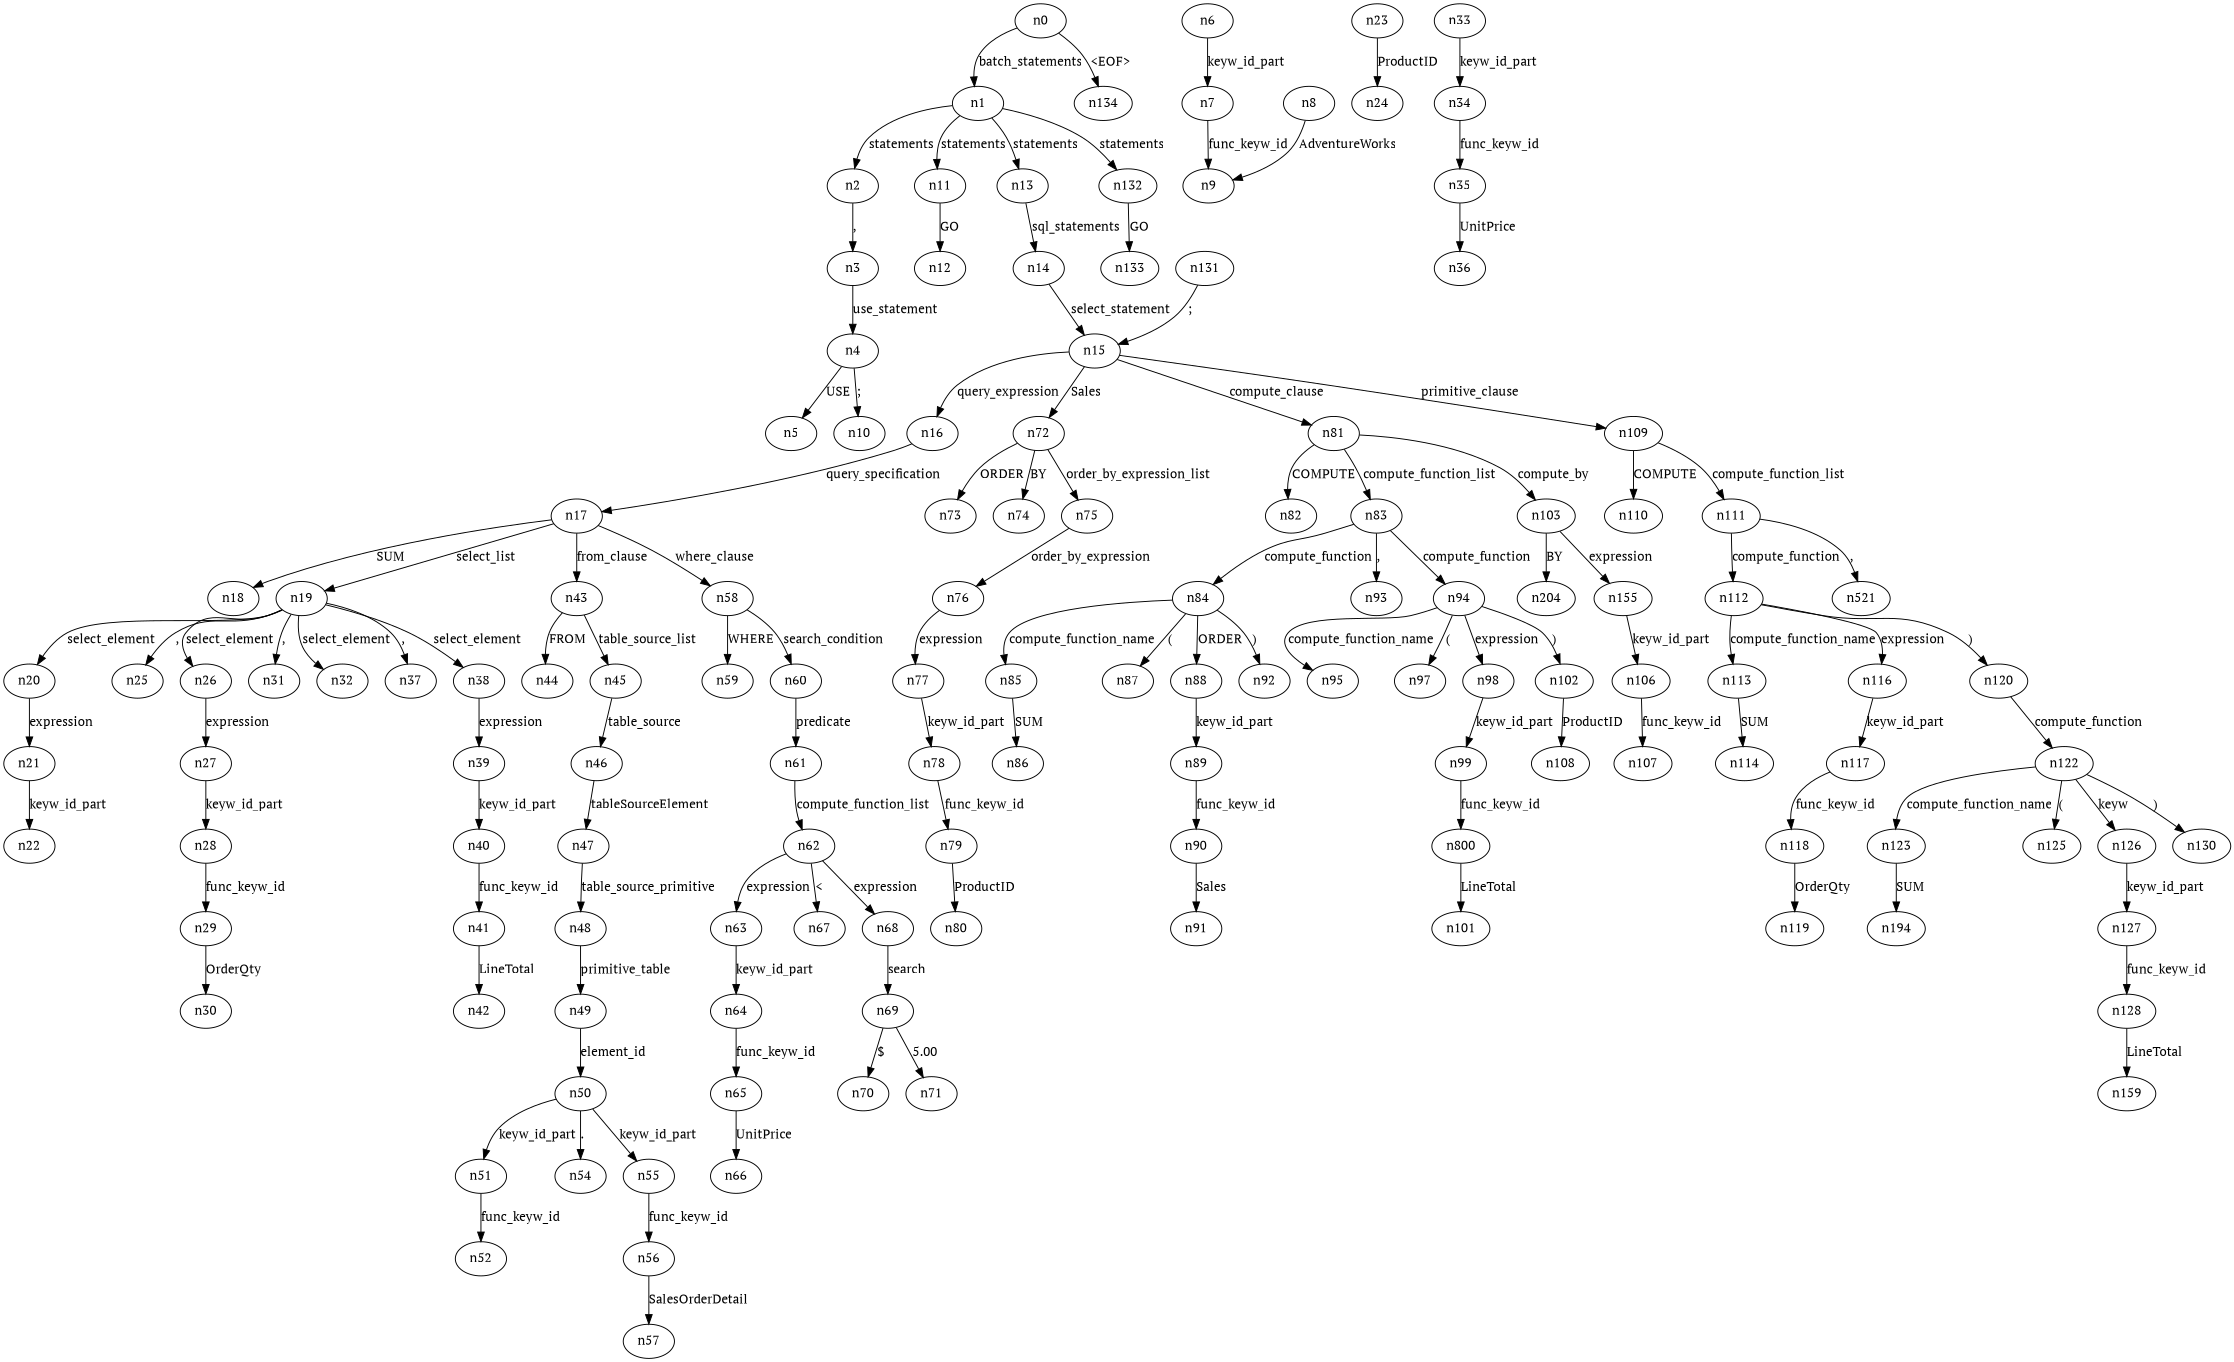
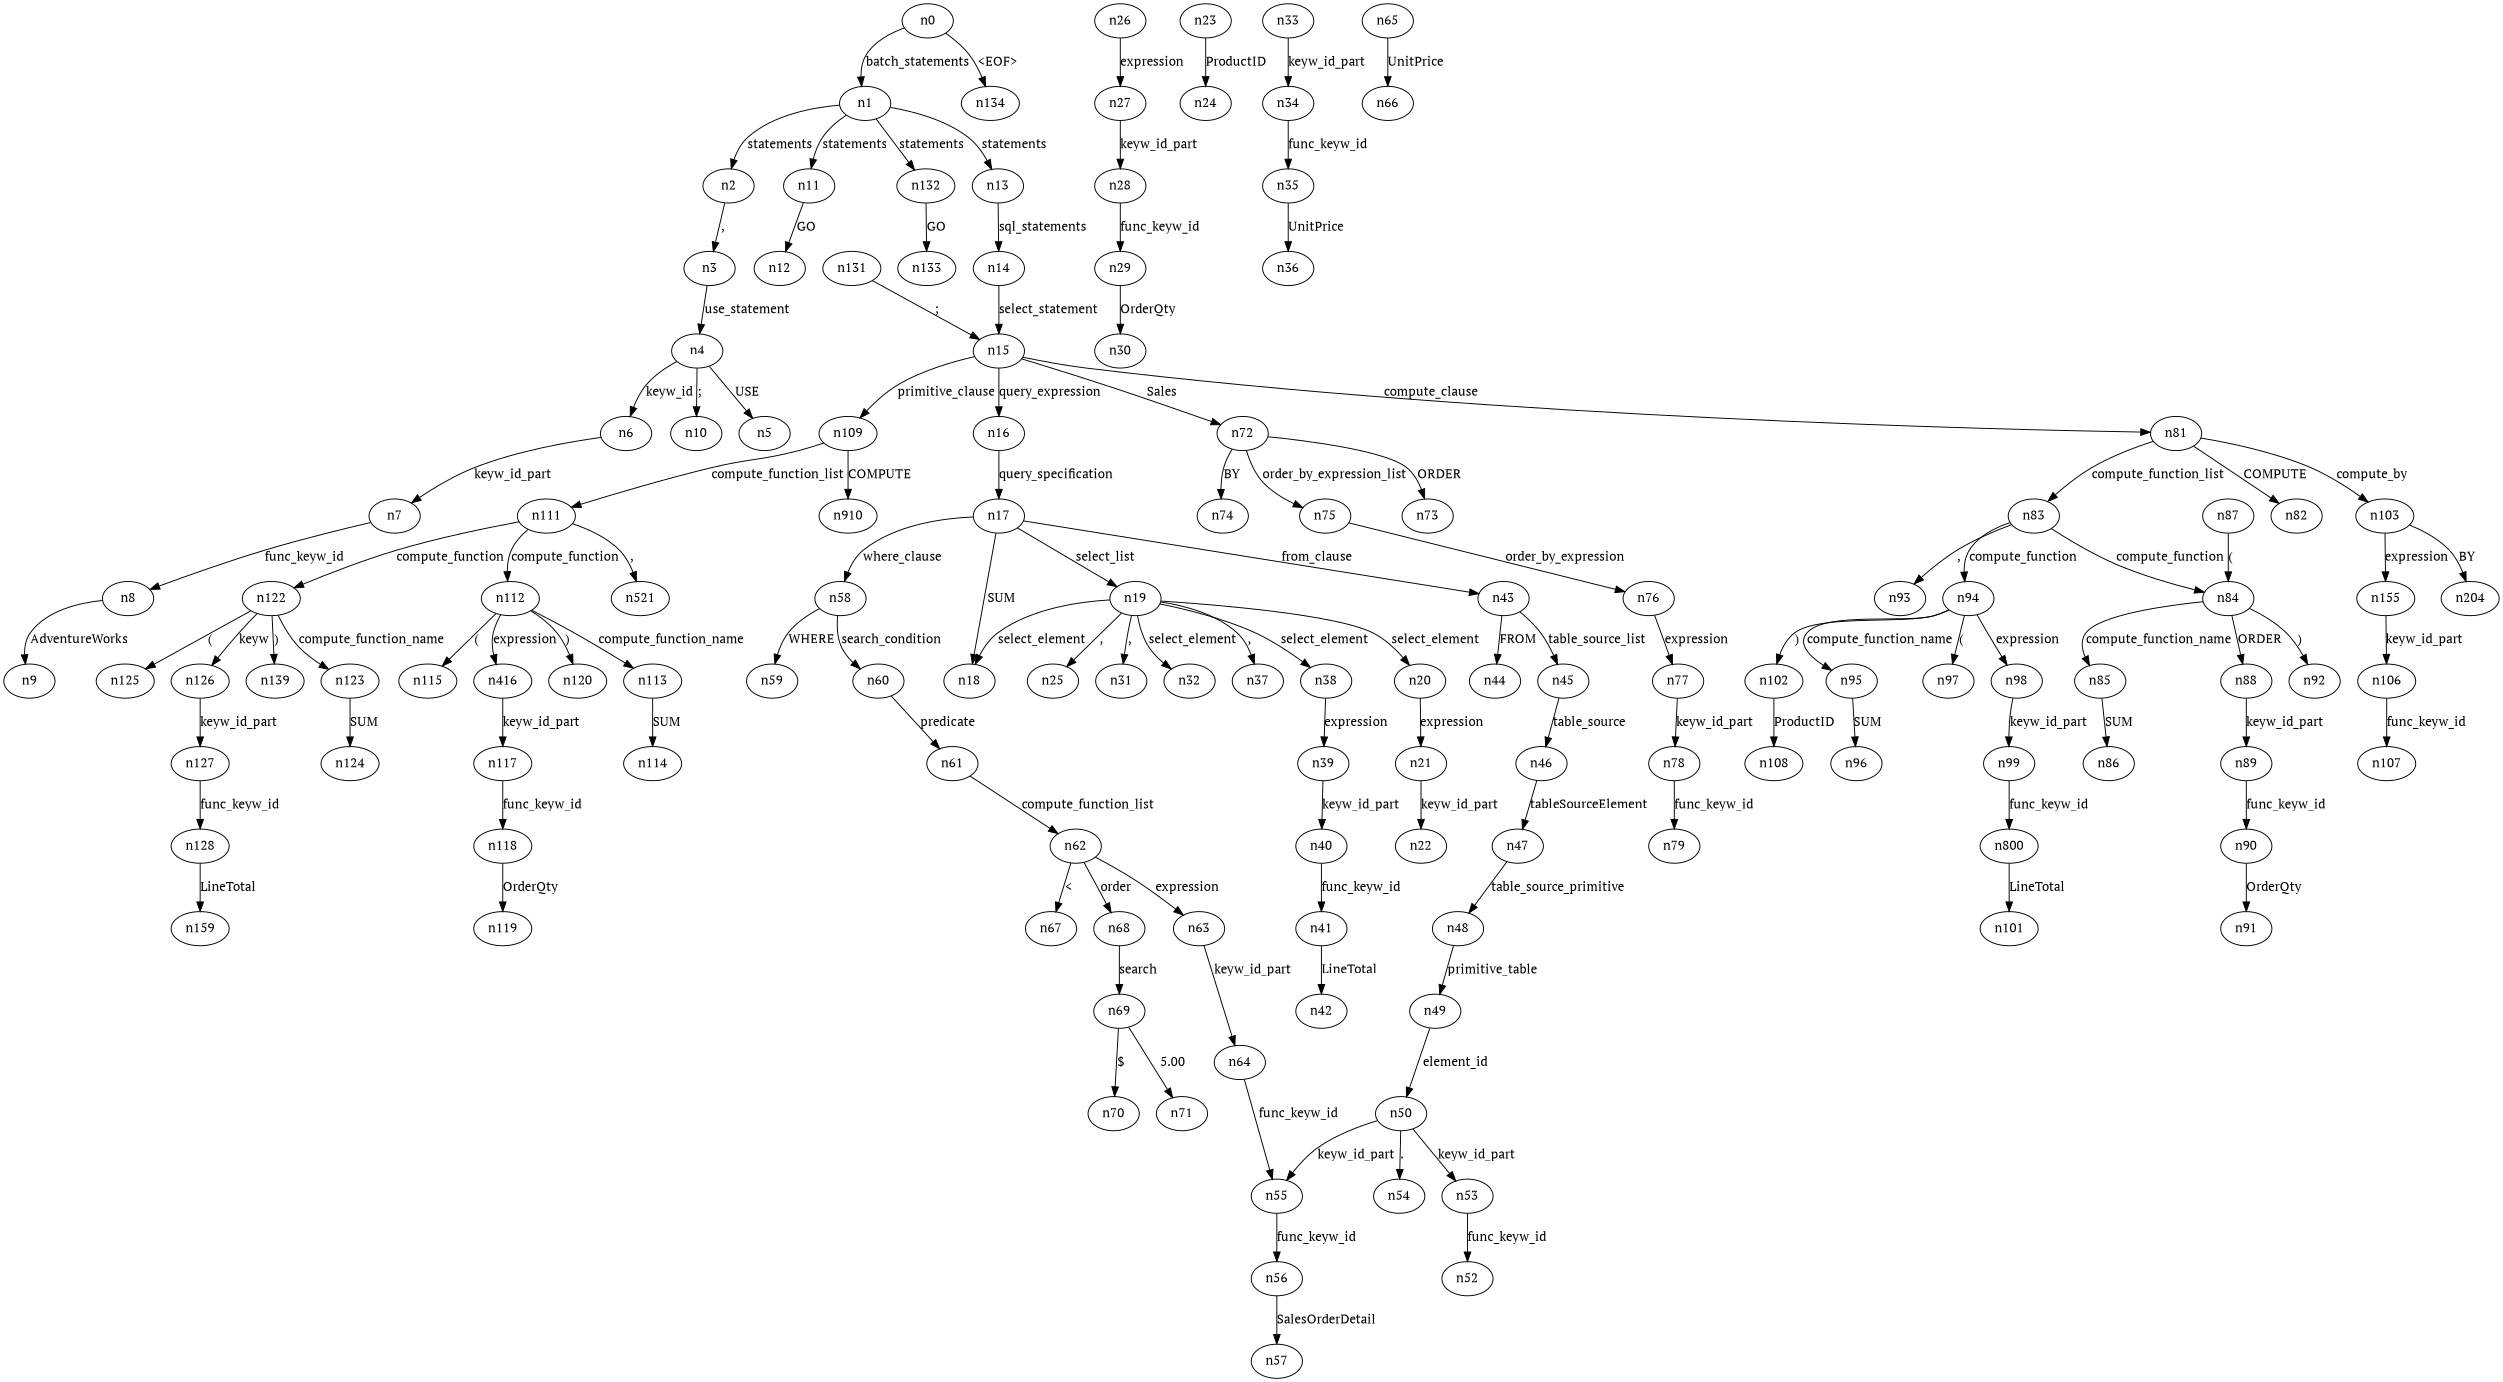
(1208, 140) -> (264, 550)
none -> (651, 380)
(1634, 516) -> (848, 516)
(219, 618) -> (1037, 613)
(1166, 636) -> (2228, 553)
none -> (428, 681)
(1877, 681) -> (503, 681)
(2028, 719) -> (409, 547)
none -> (1856, 764)
(2202, 846) -> (275, 681)
(886, 887) -> (1116, 887)
(1211, 887) -> (2274, 887)
(956, 929) -> none
(1896, 929) -> (350, 764)
(736, 1048) -> (1257, 1125)
(481, 1176) -> (1468, 1196)
